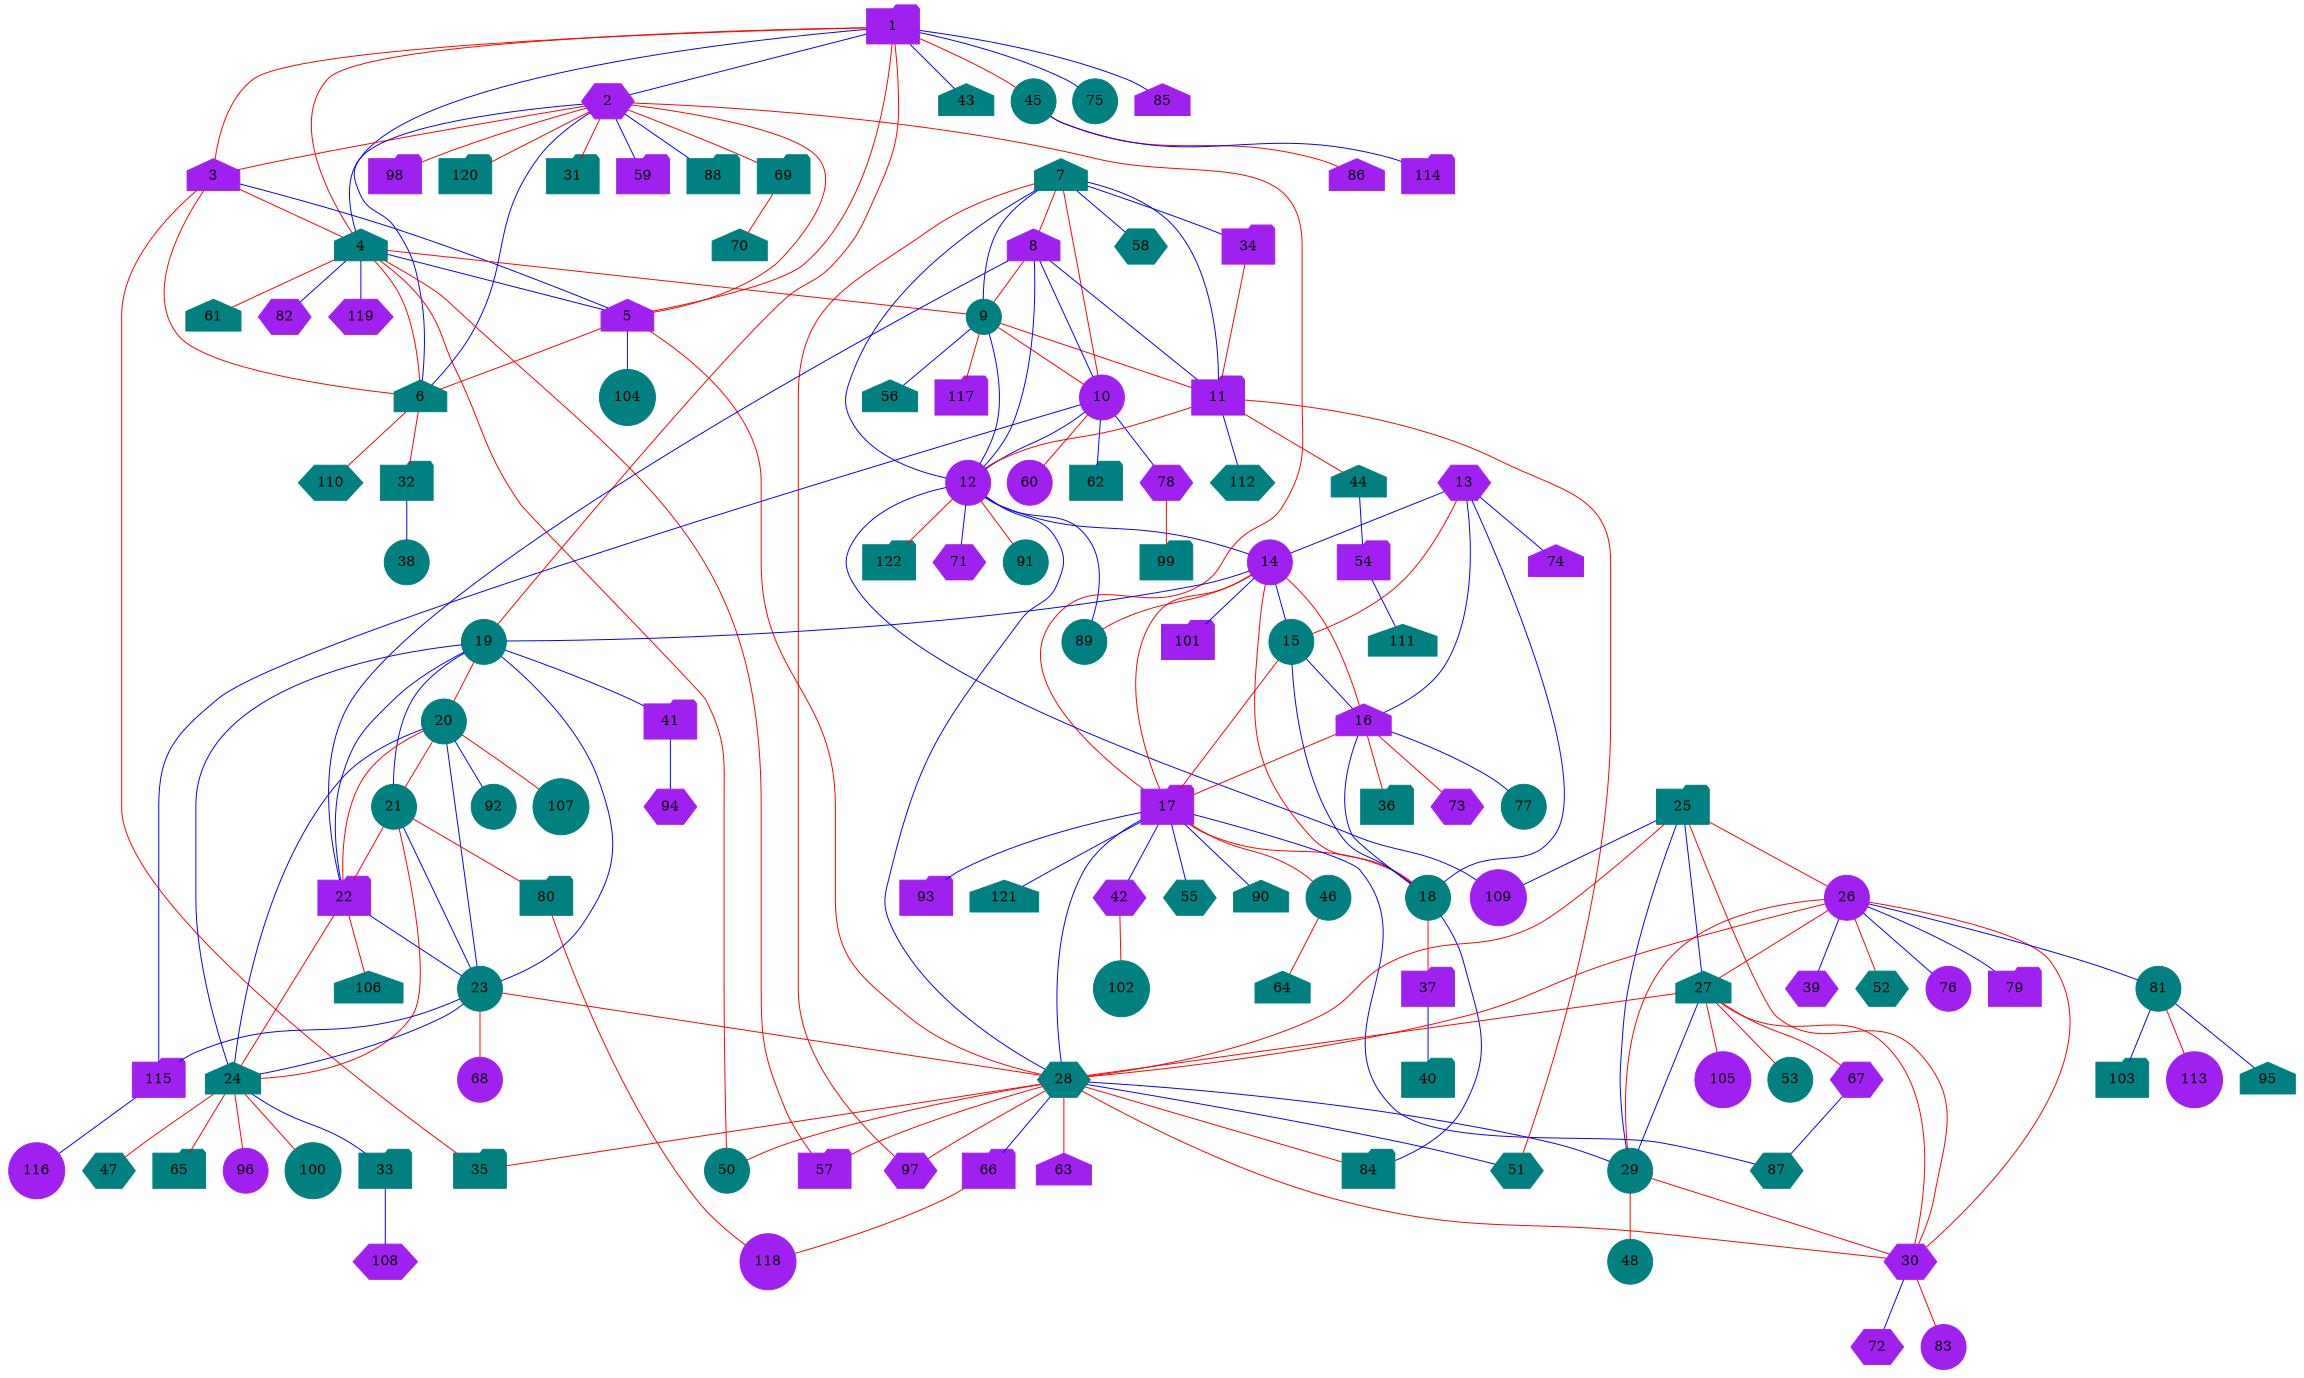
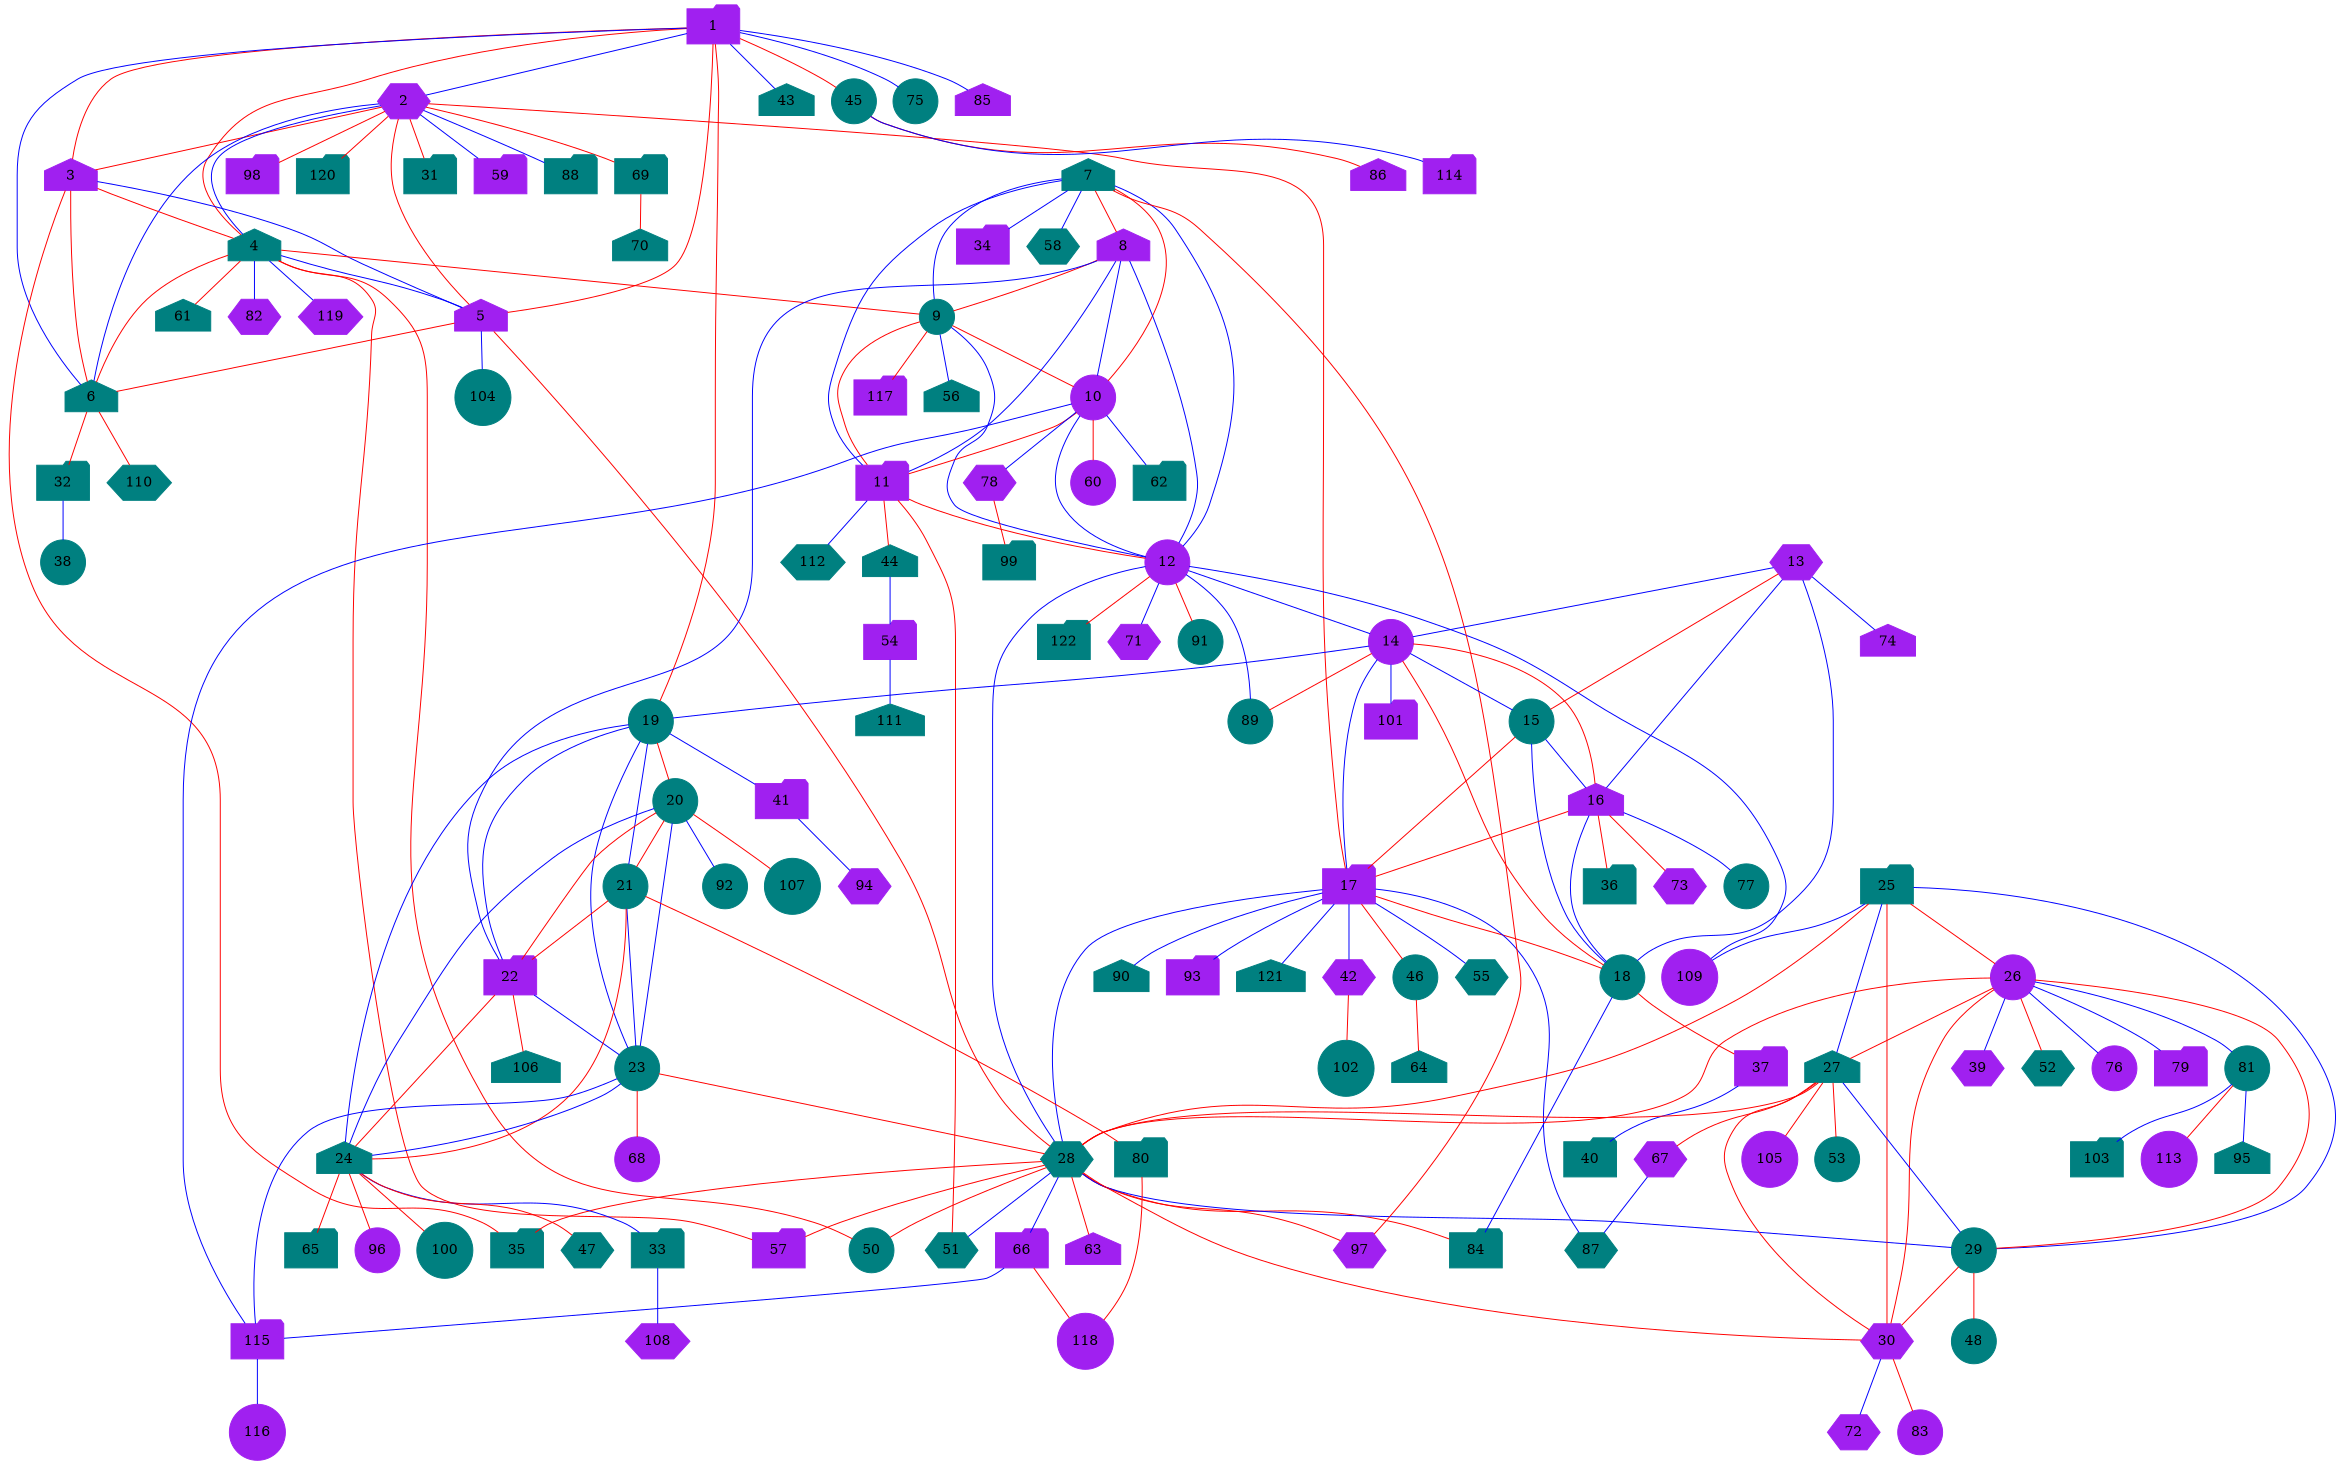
(1233, 322) -> (994, 447)
(1140, 649) -> (1345, 761)
none -> (646, 1309)
